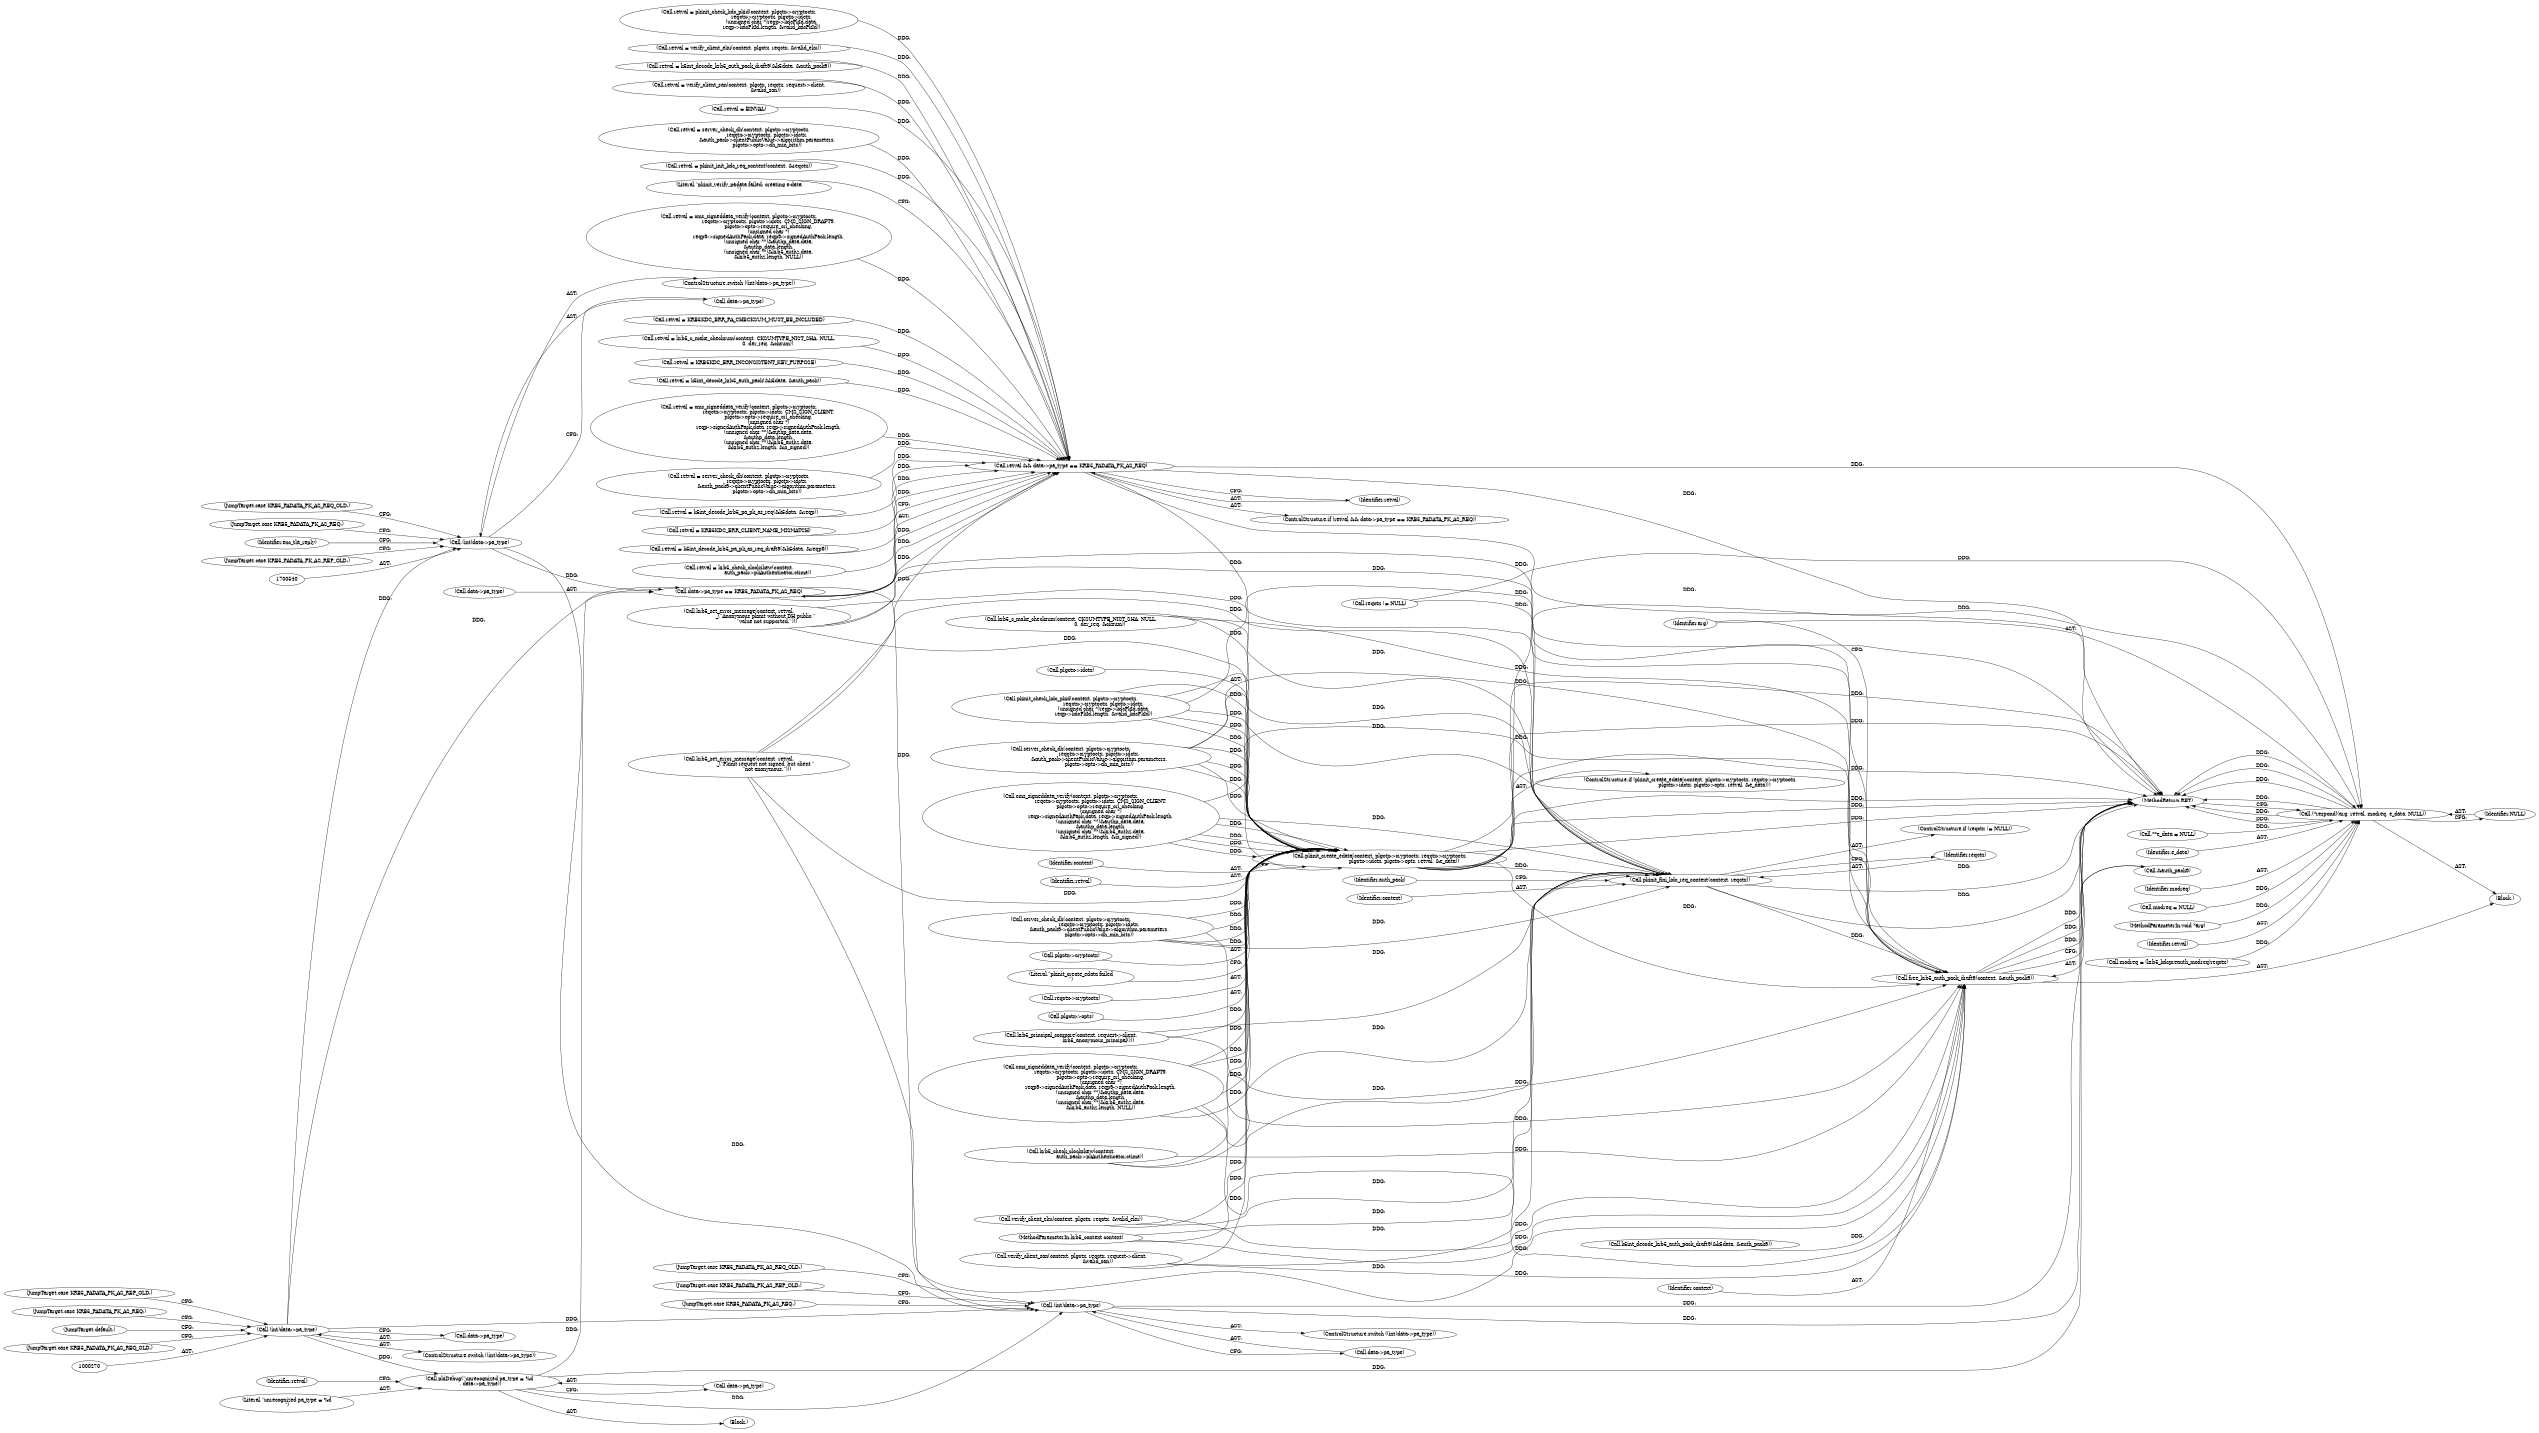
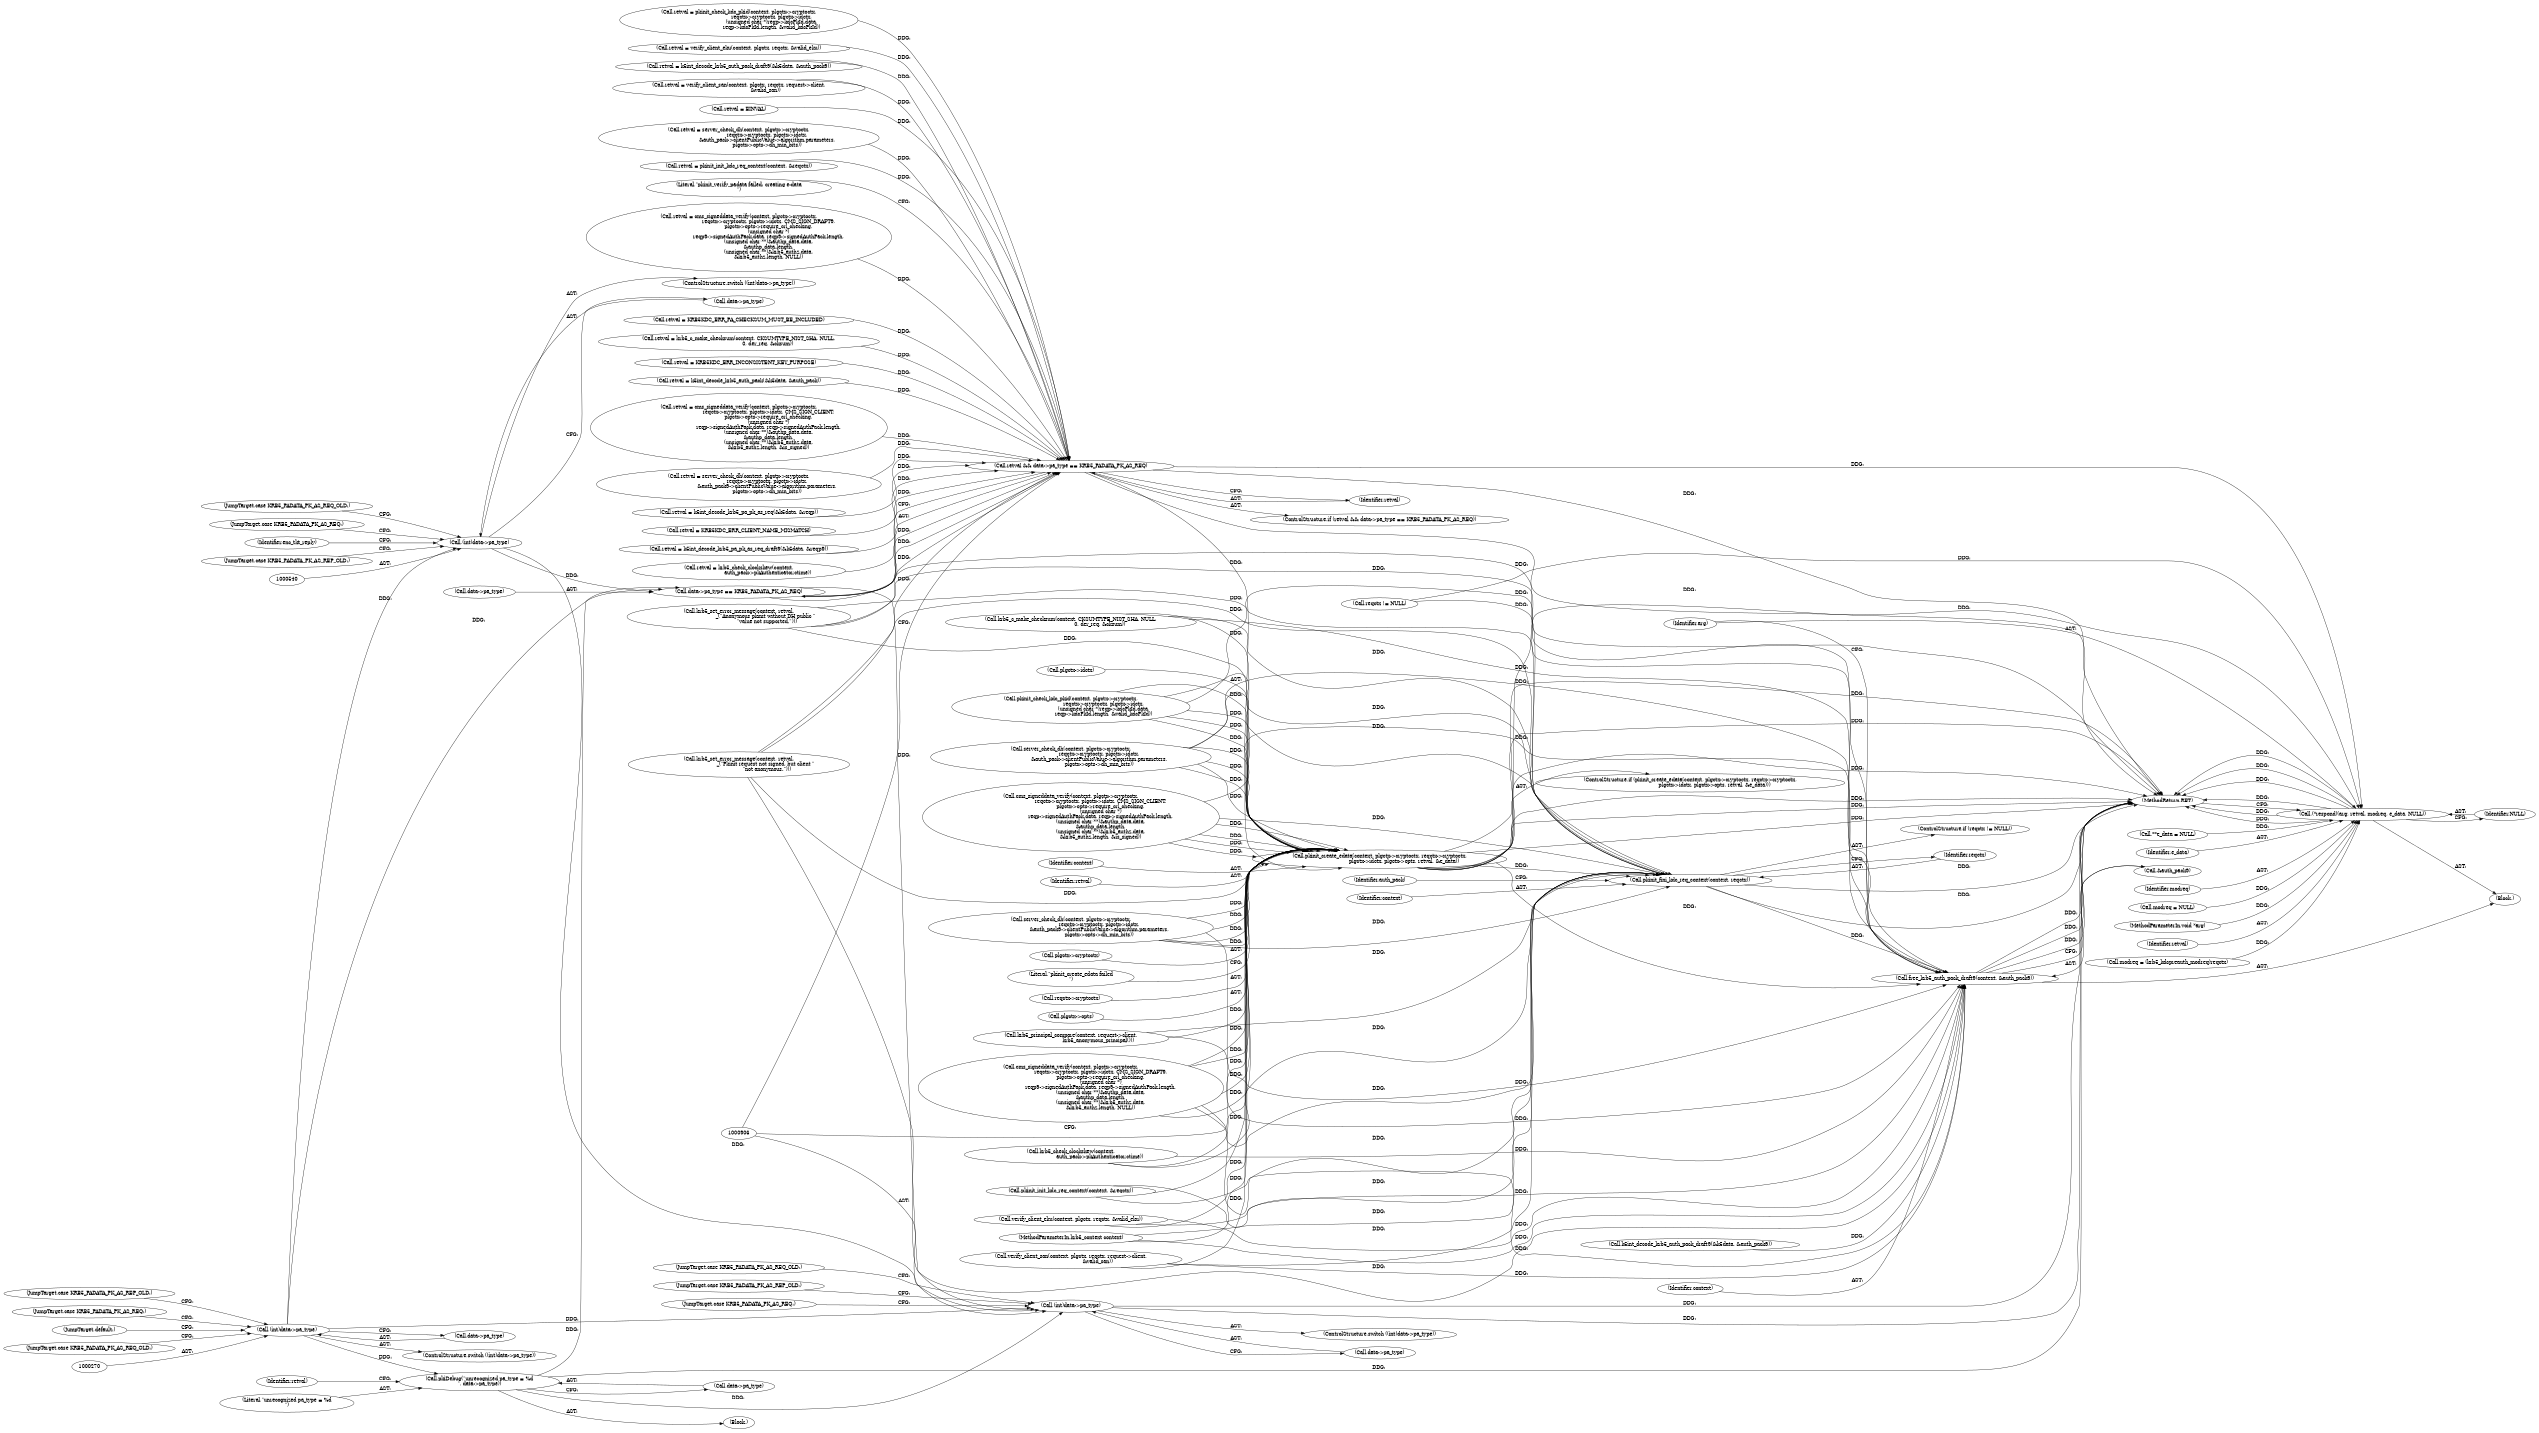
(287, 580) -> (287, 580)
none -> (739, 1133)
none -> (1071, 1191)
